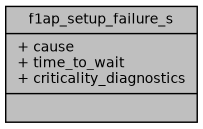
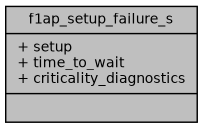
(46, 47) -> (45, 47)
